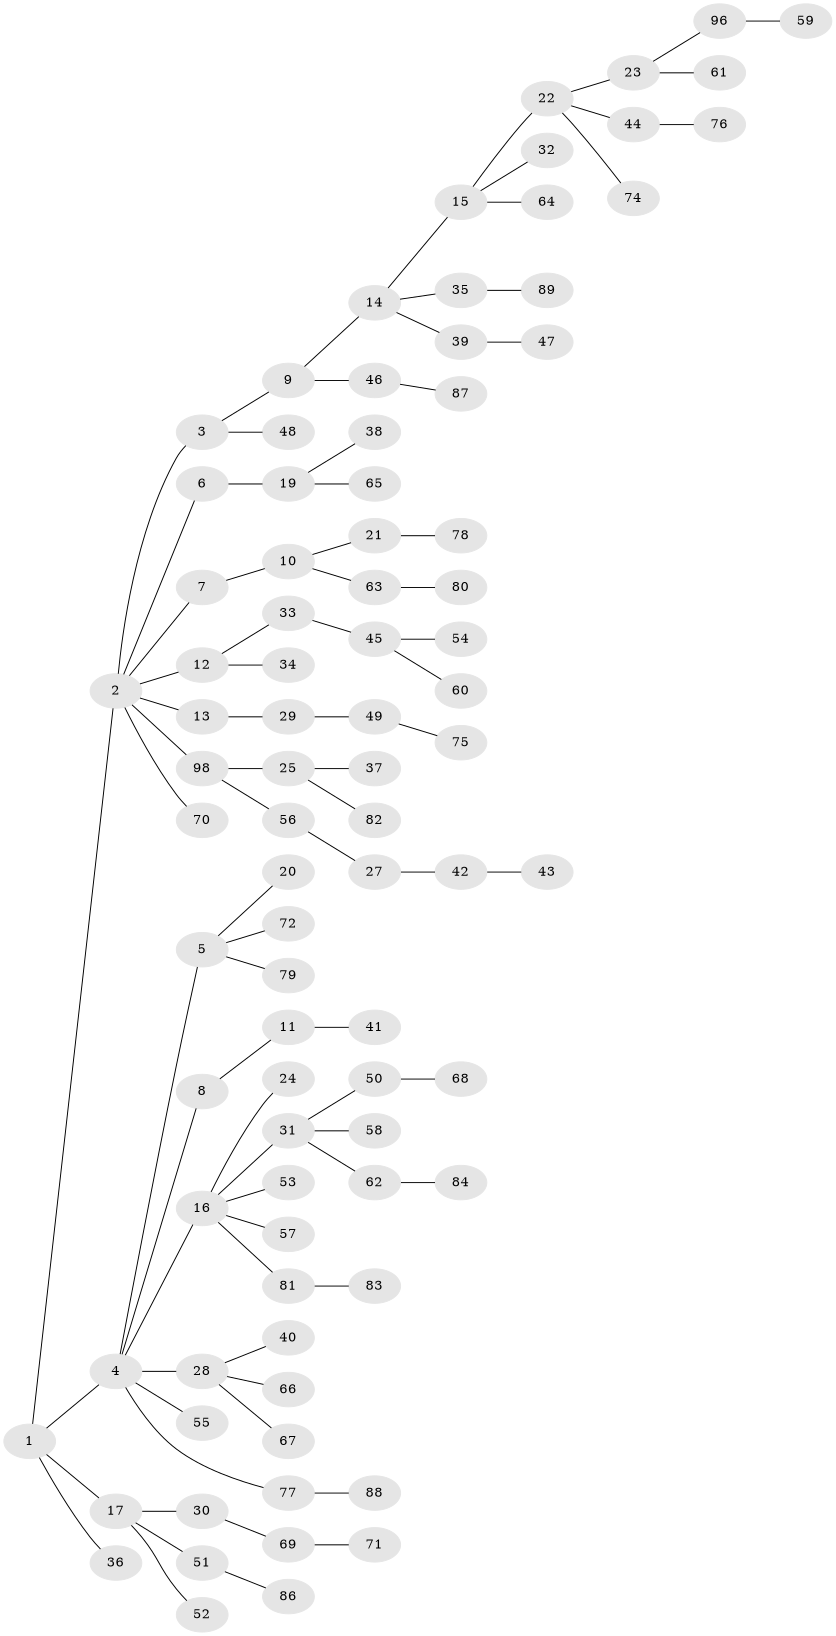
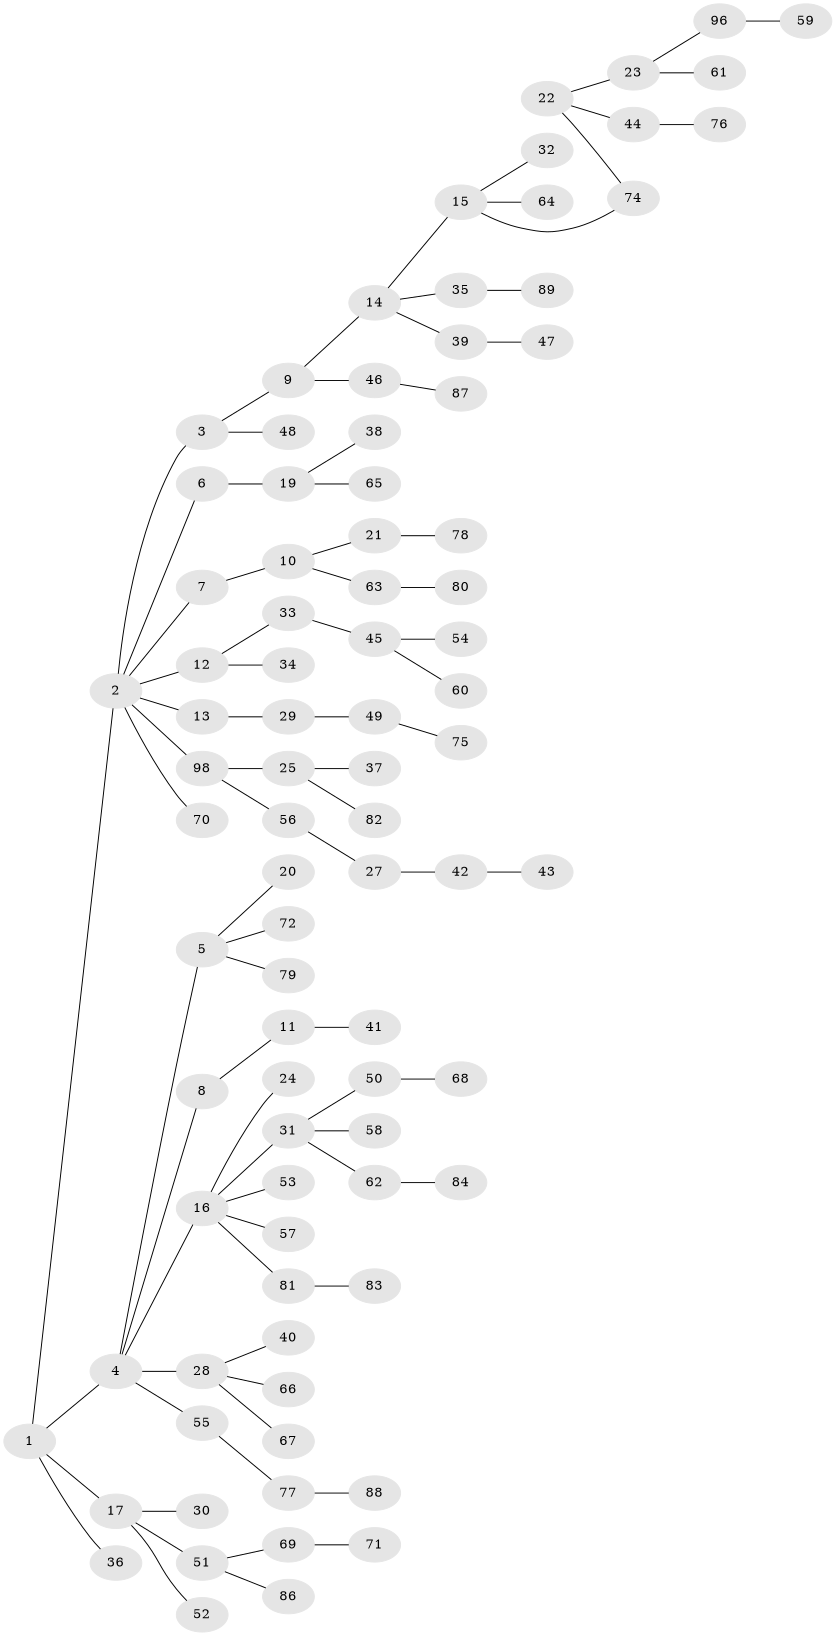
(501, 149) -> (548, 232)
(183, 1453) -> (245, 1458)
(245, 1528) -> (245, 1554)
